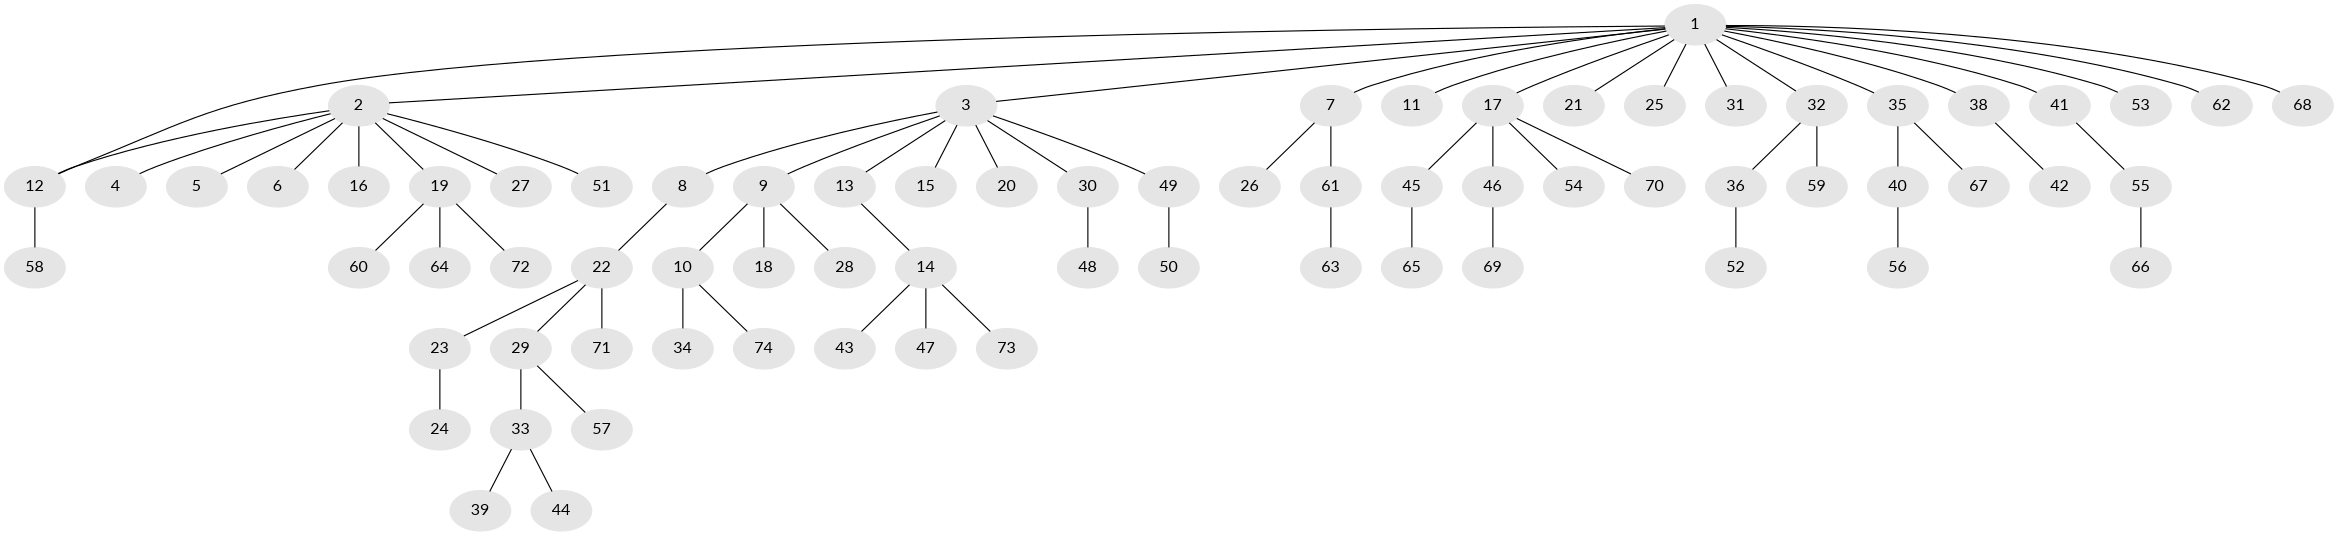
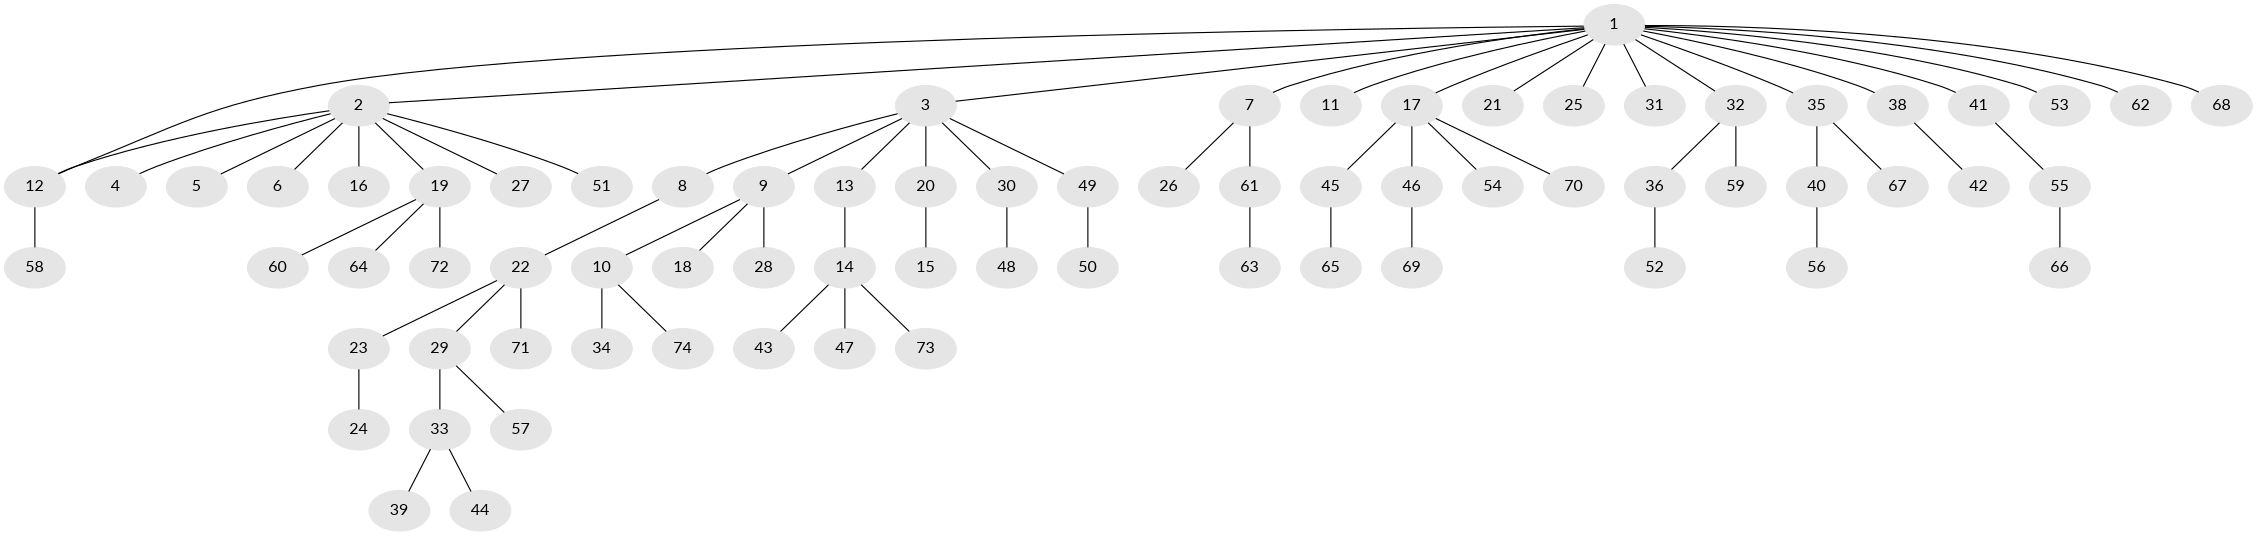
(946, 146) -> (926, 227)
